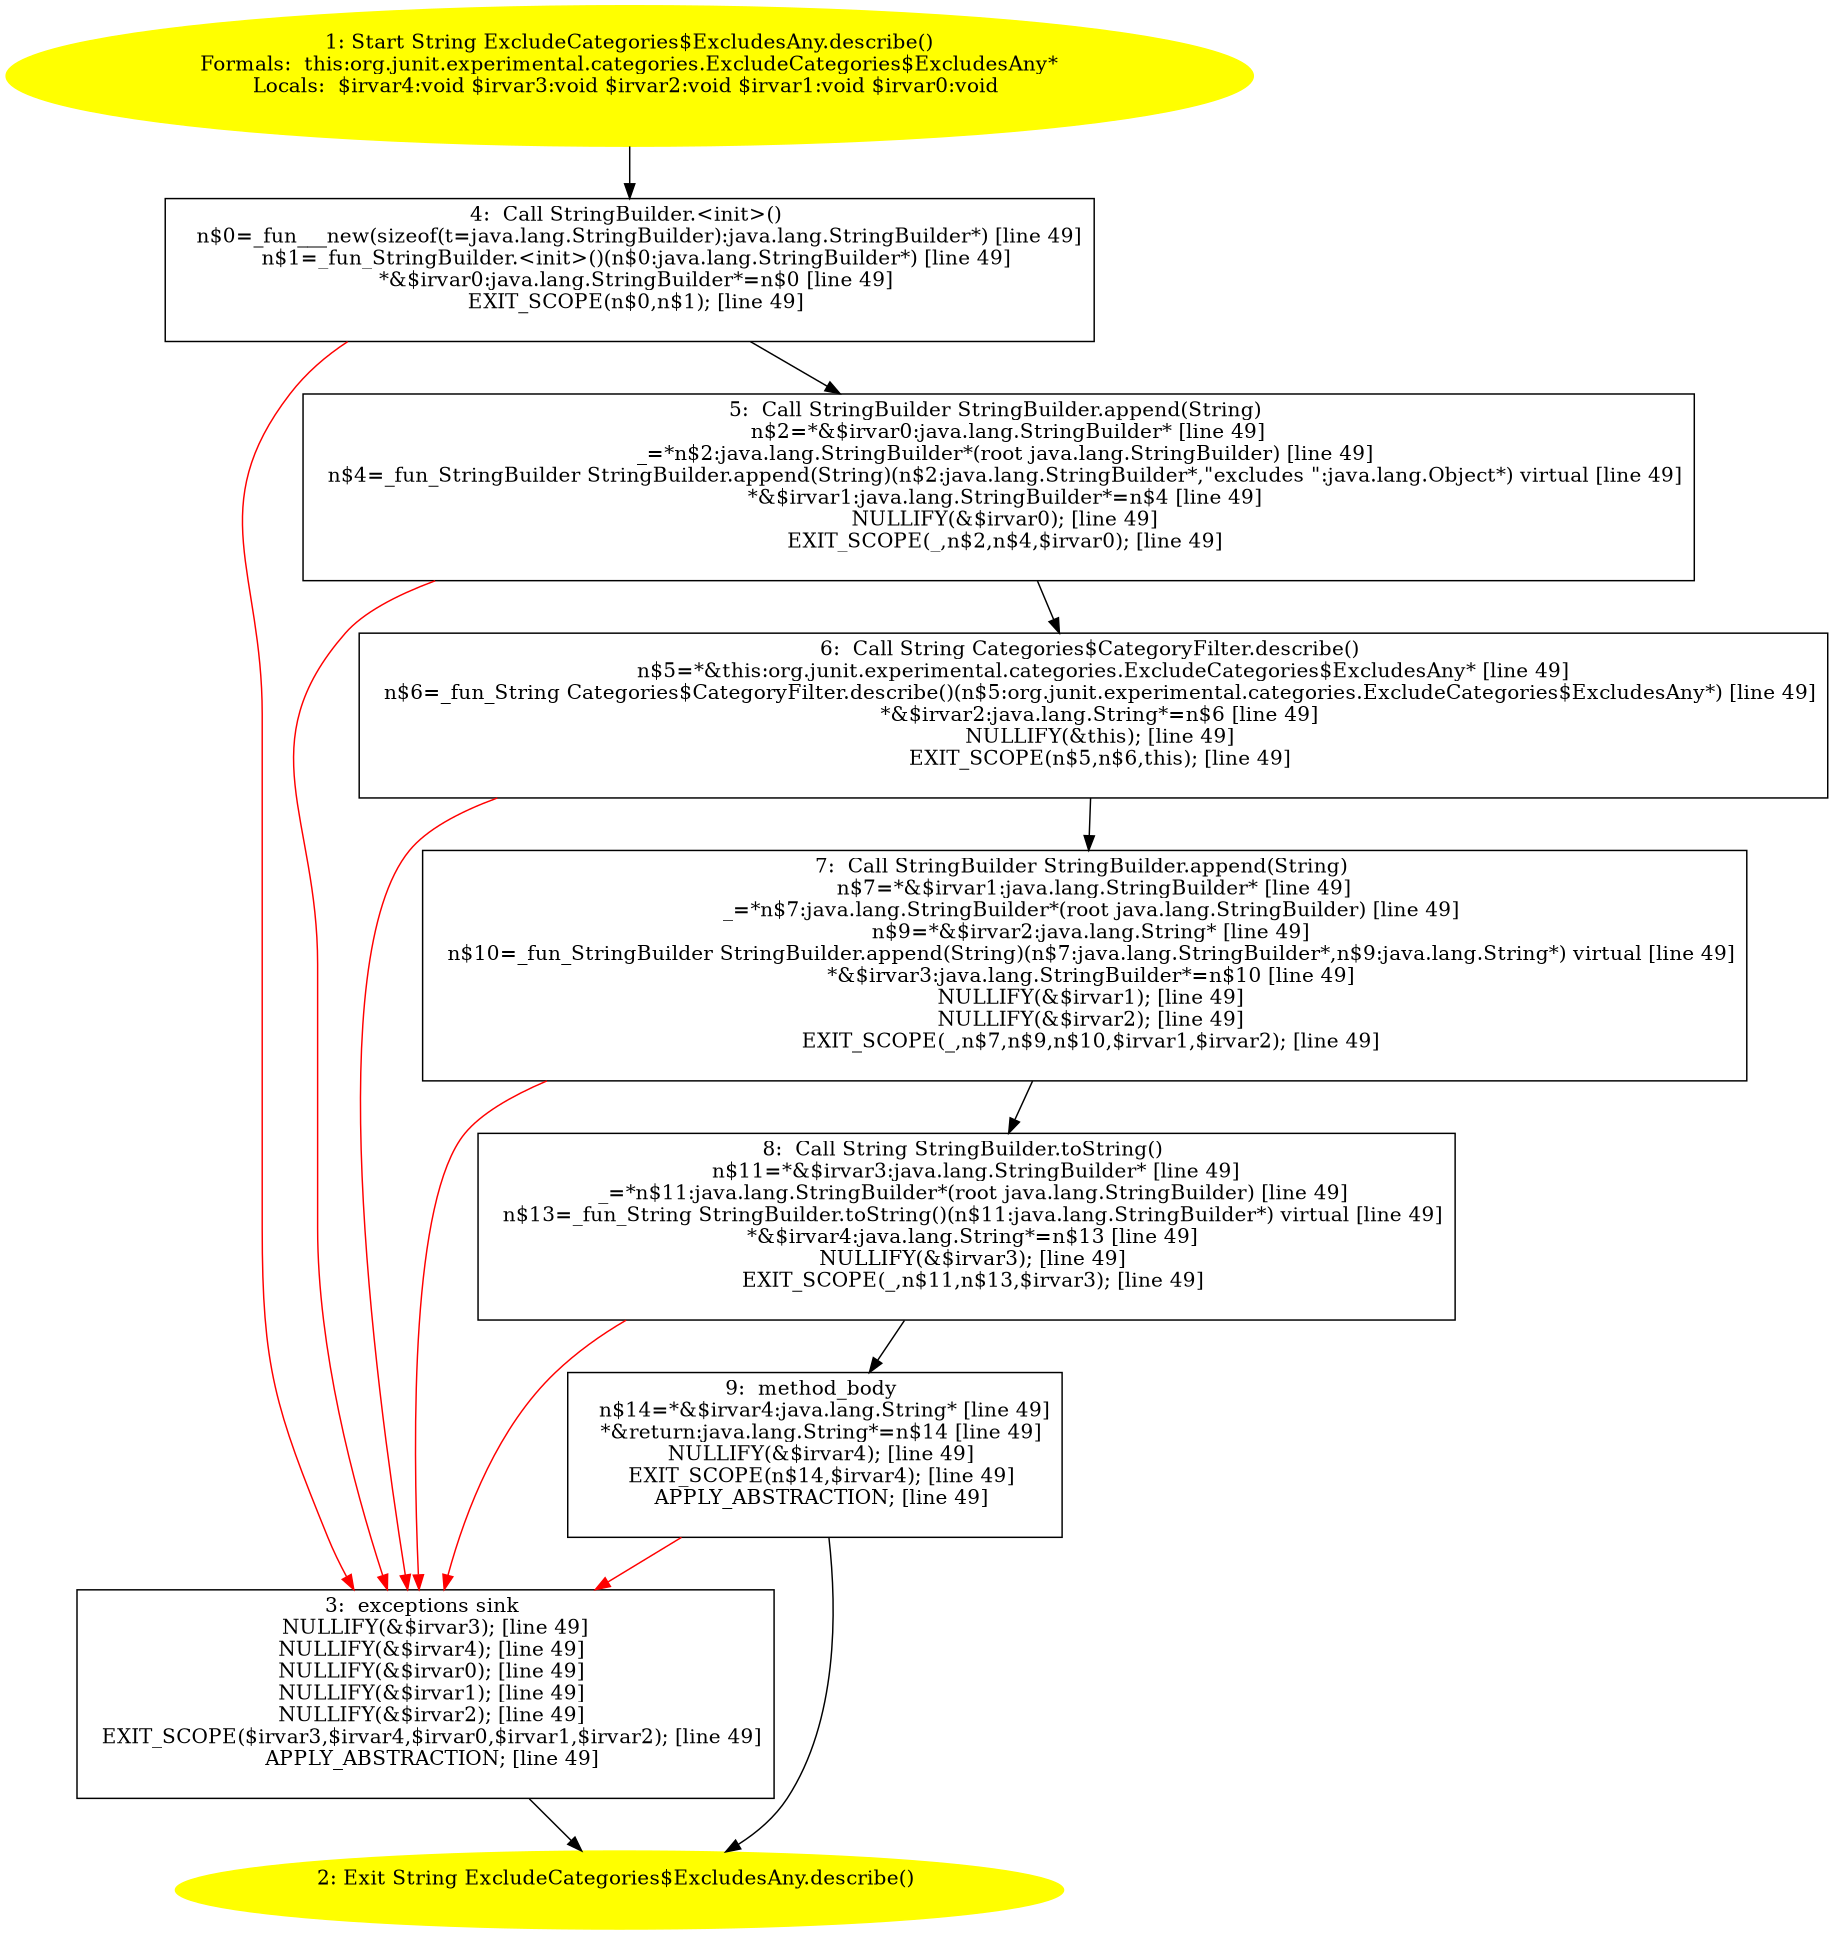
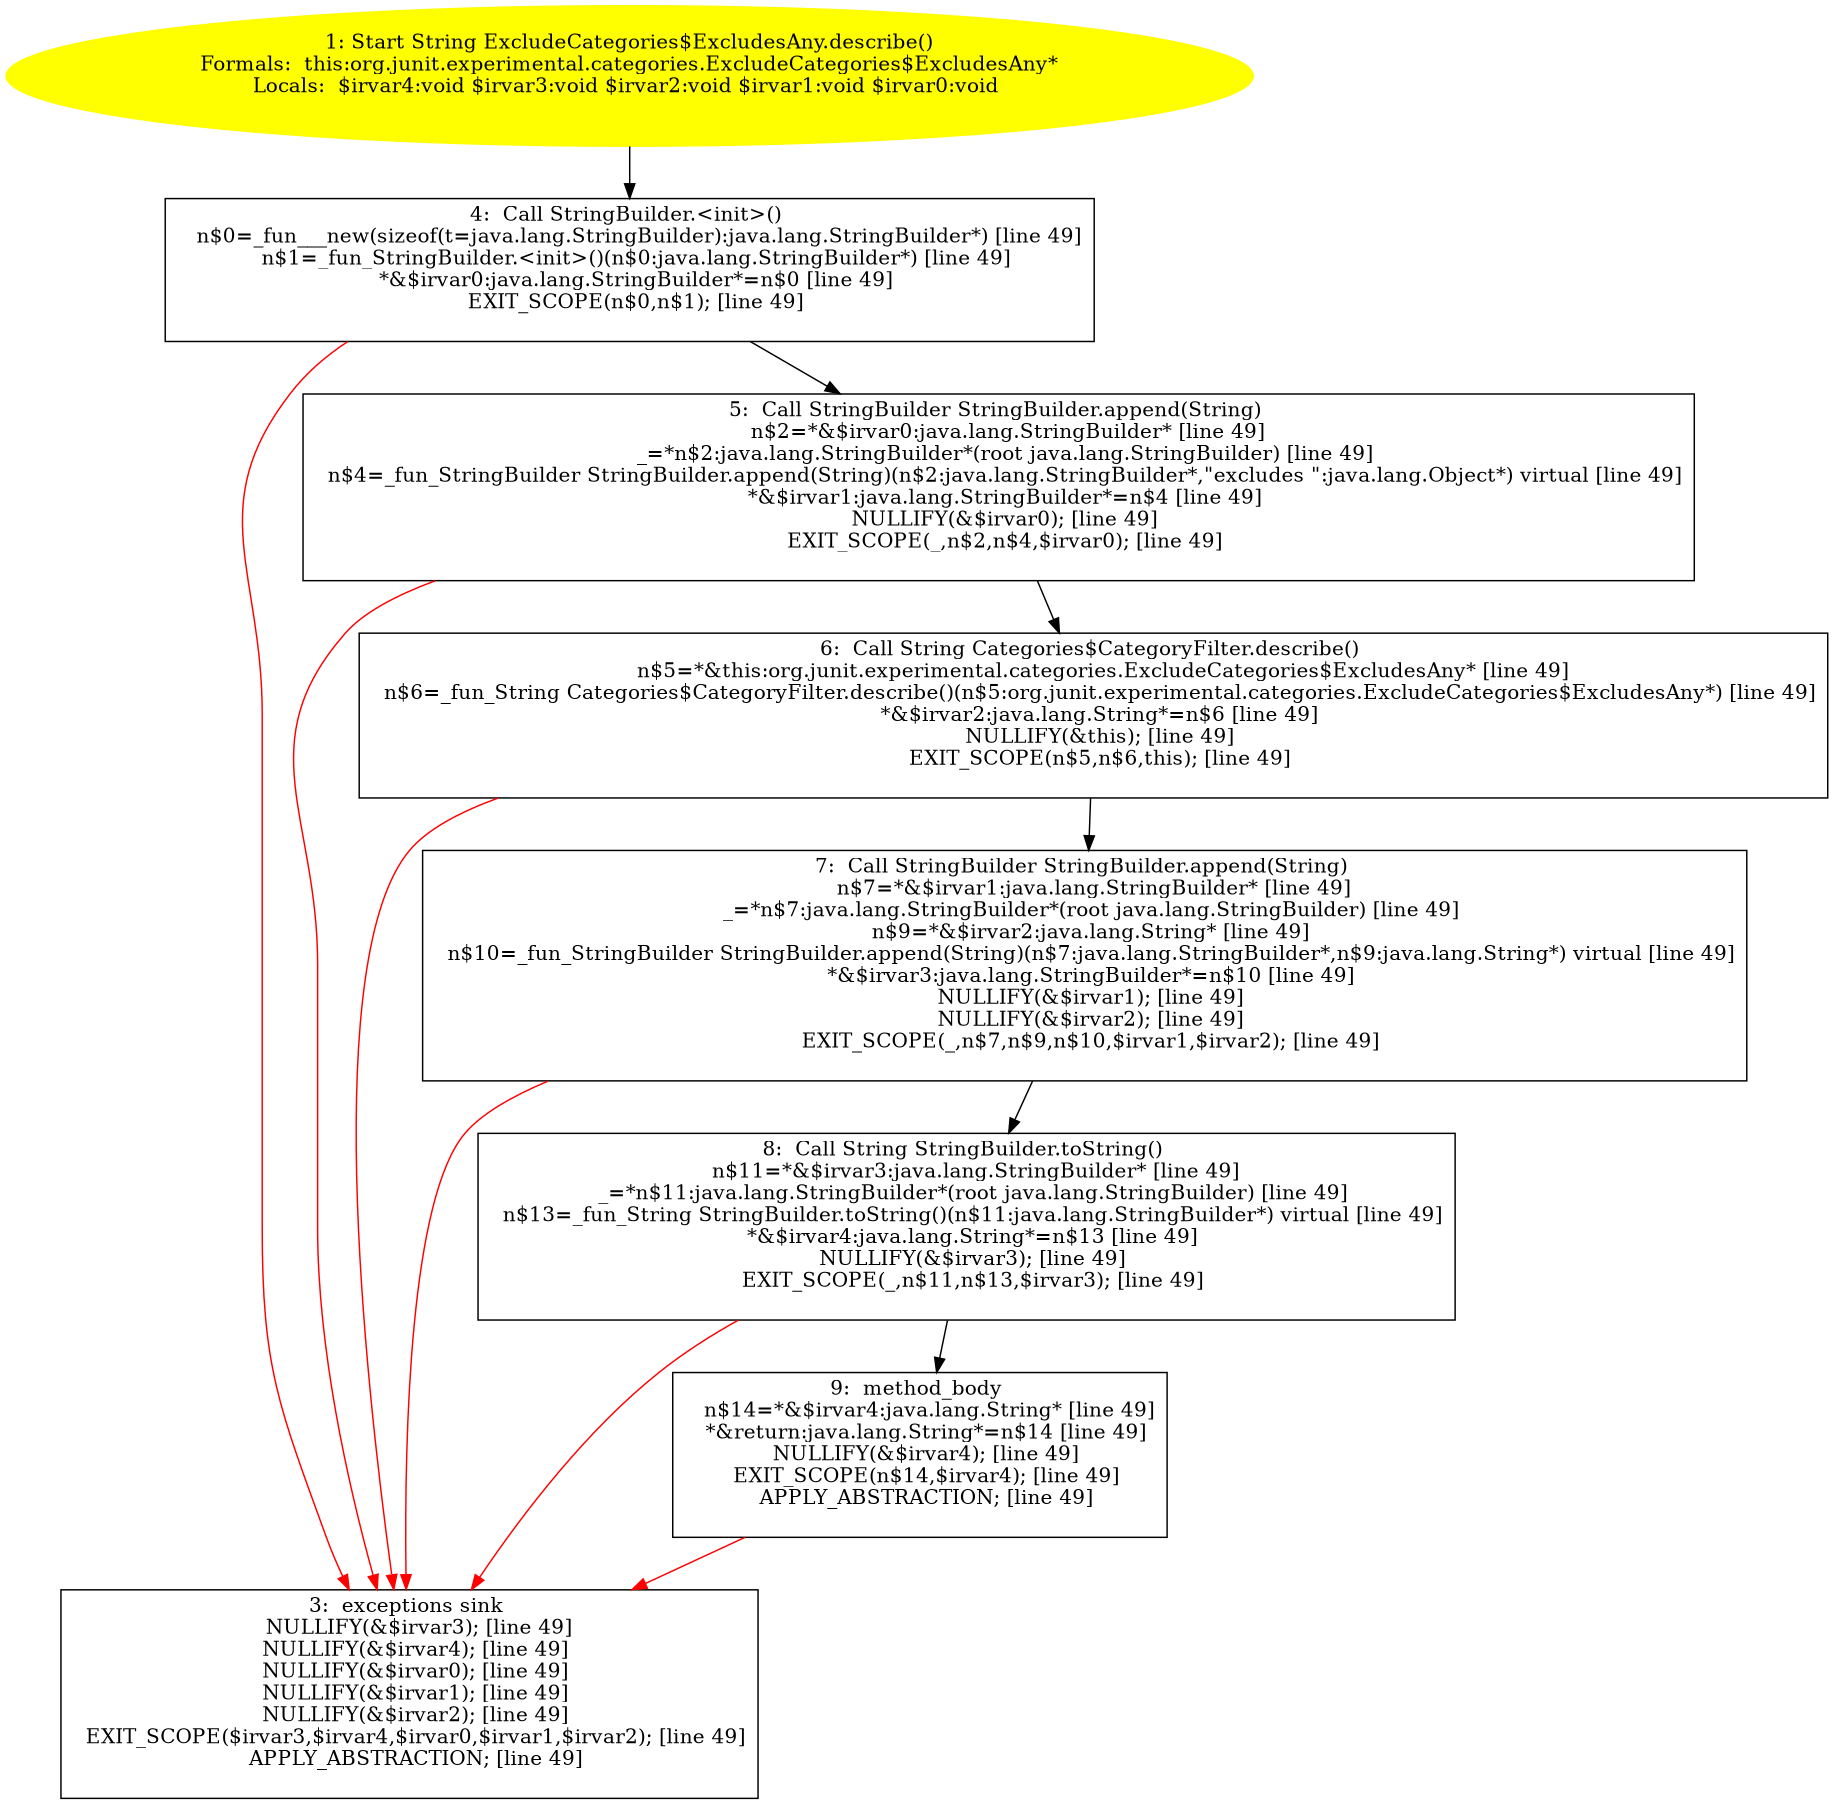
(620, 1890) -> none
